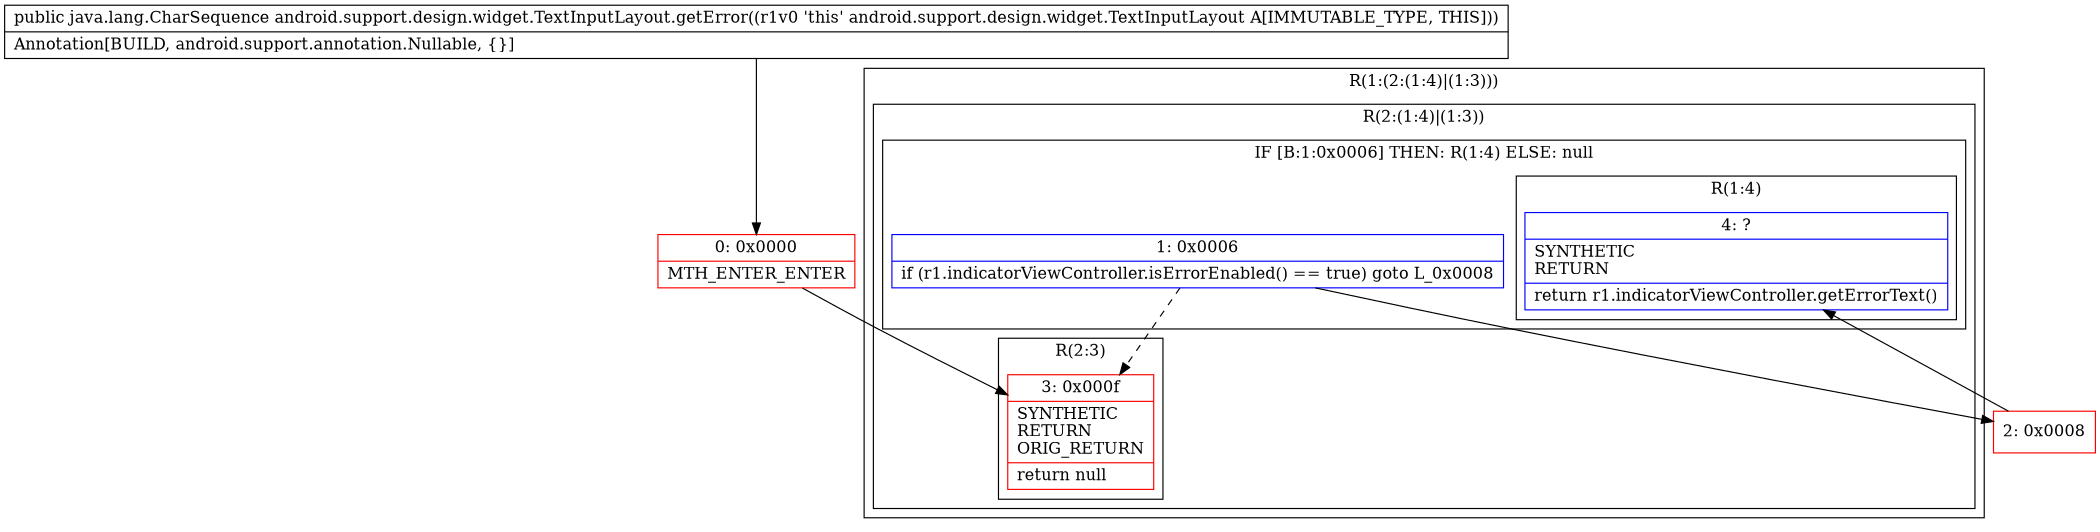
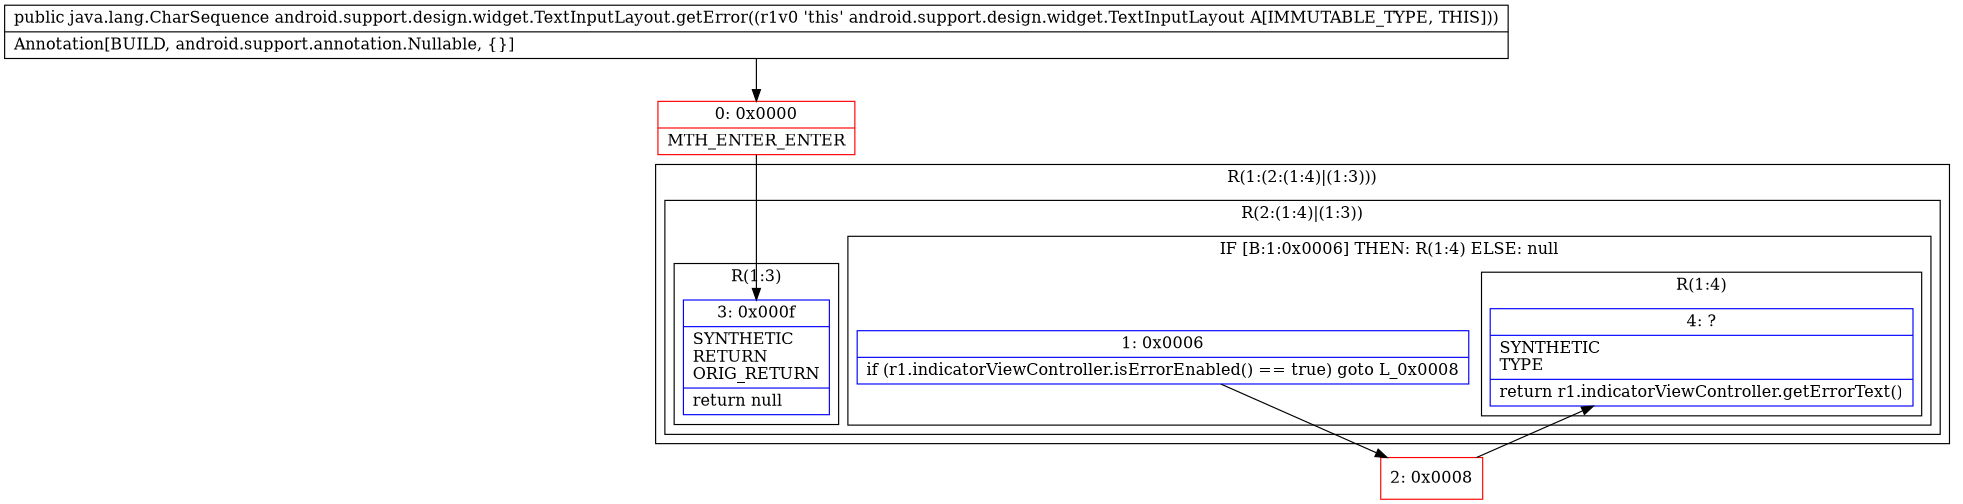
(1572, 269) -> (1522, 365)
(1157, 321) -> none
(1081, 352) -> (756, 277)
(1081, 432) -> (756, 357)
